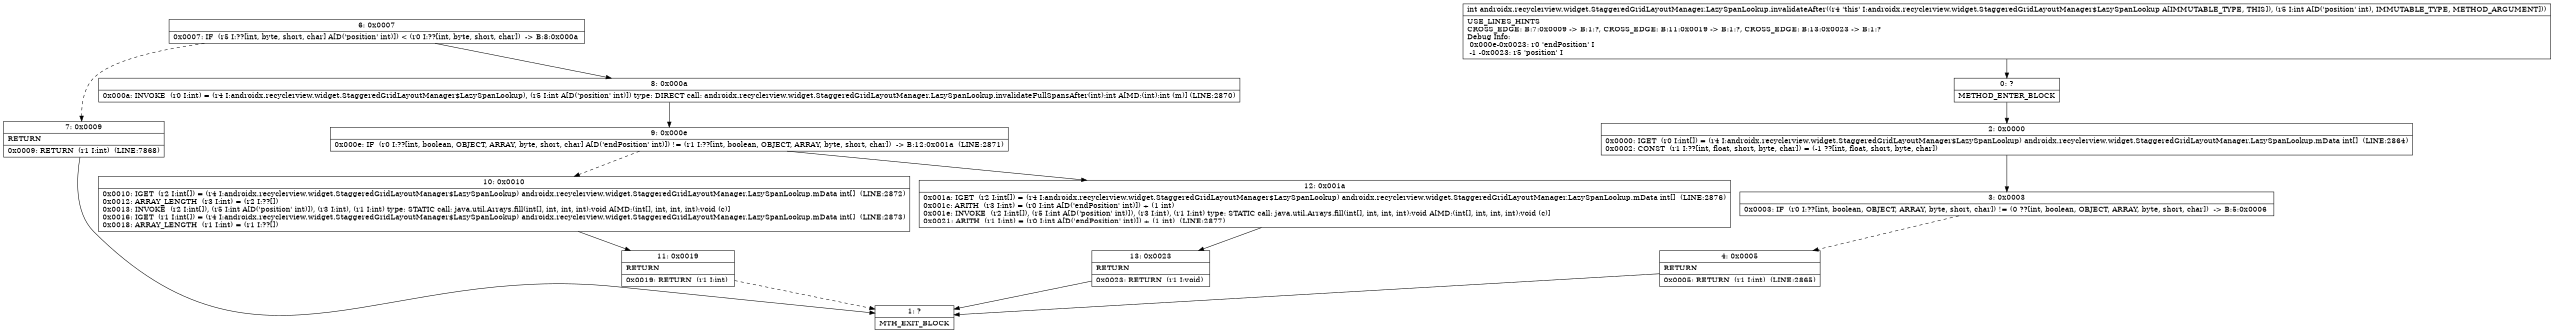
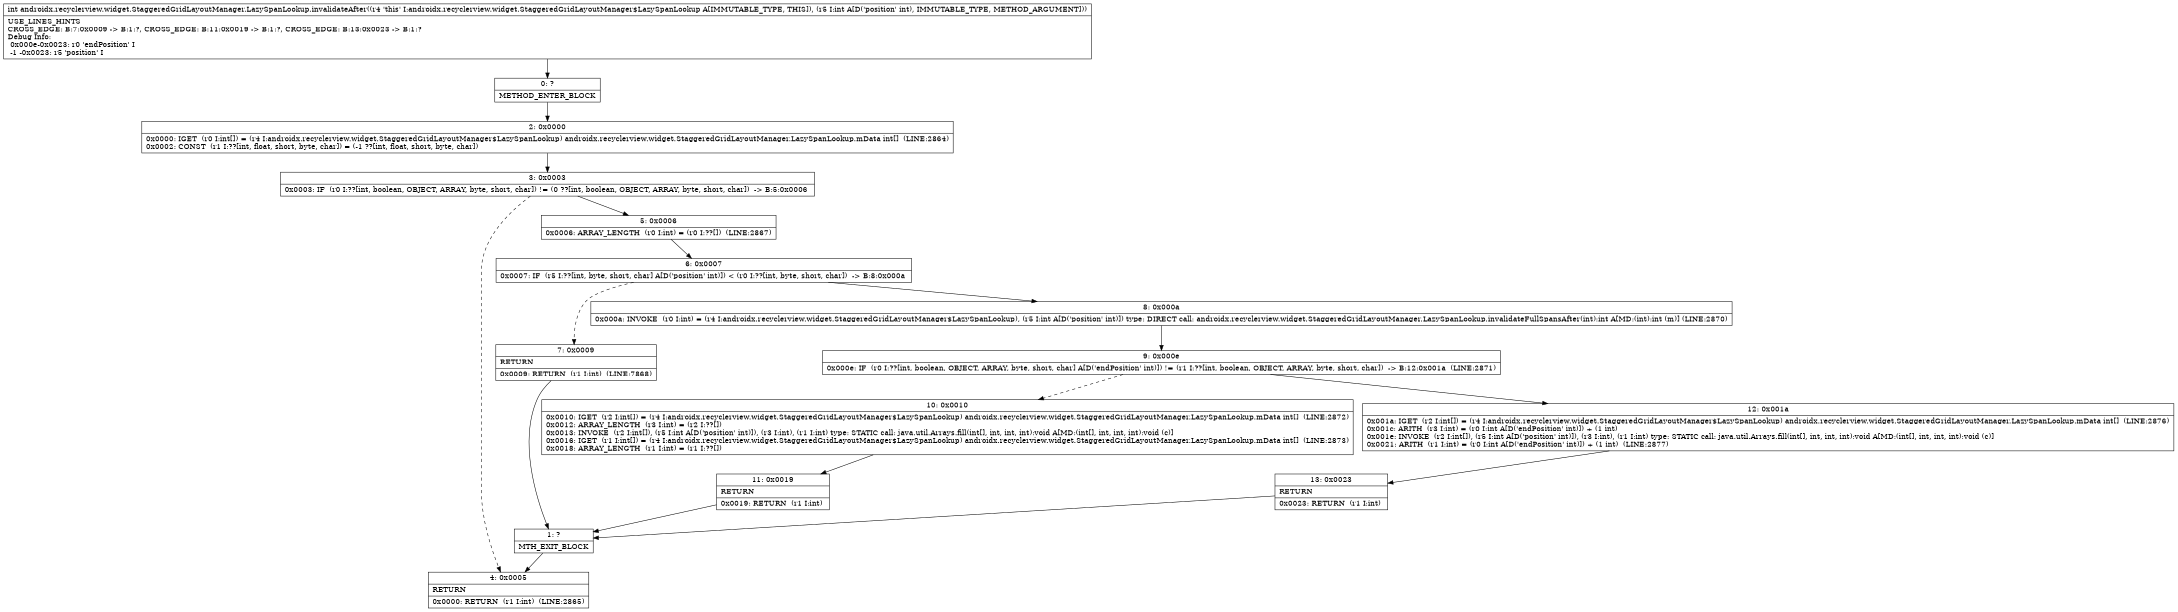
none -> (659, 227)
(1151, 280) -> (1331, 504)
(1740, 280) -> (509, 602)
(802, 294) -> (657, 518)
(1309, 294) -> (536, 561)
